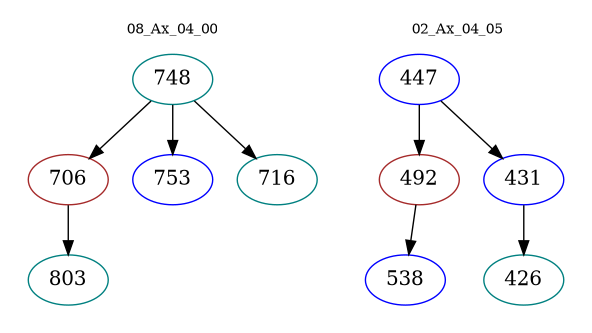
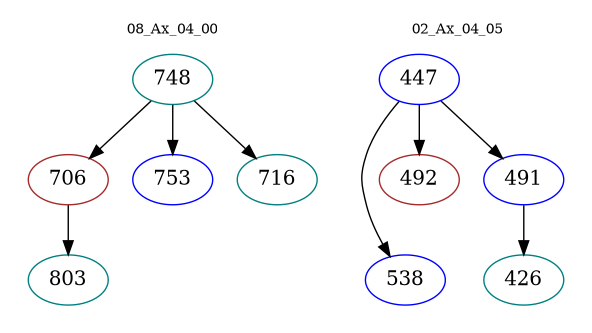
(524, 180) -> (524, 180)
(413, 223) -> (363, 170)
